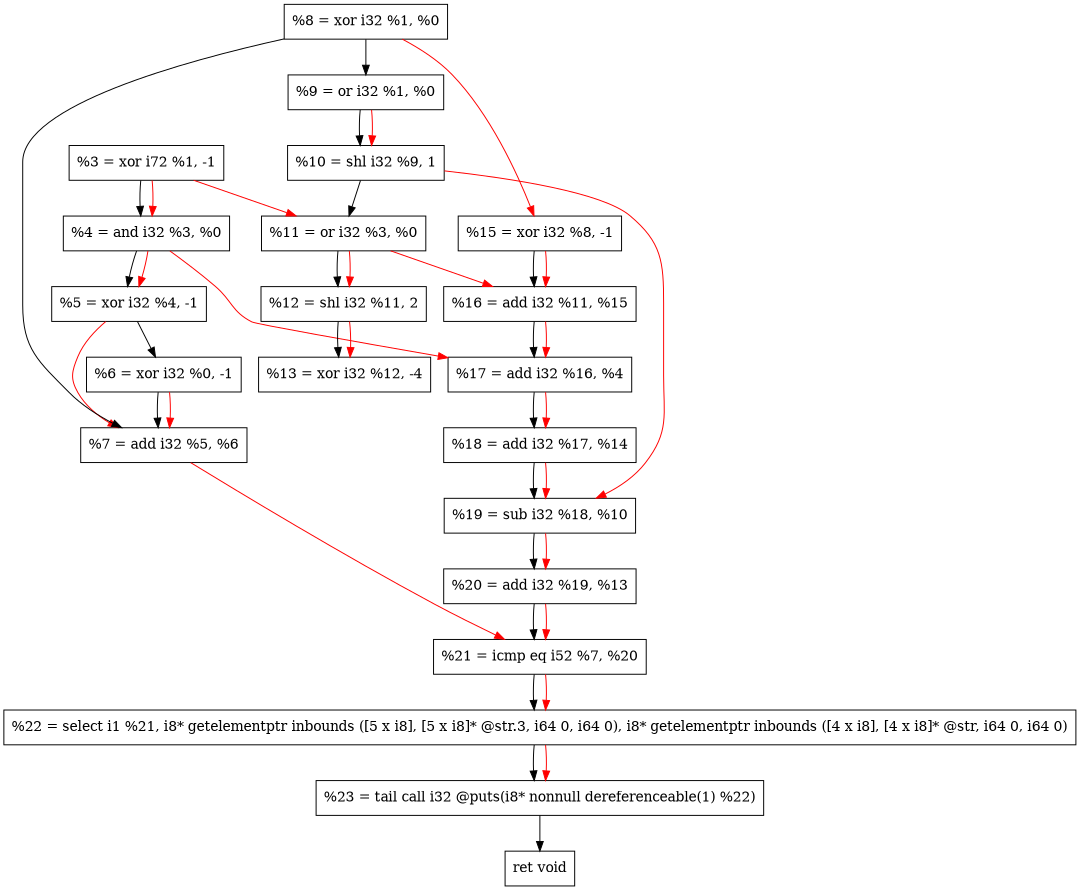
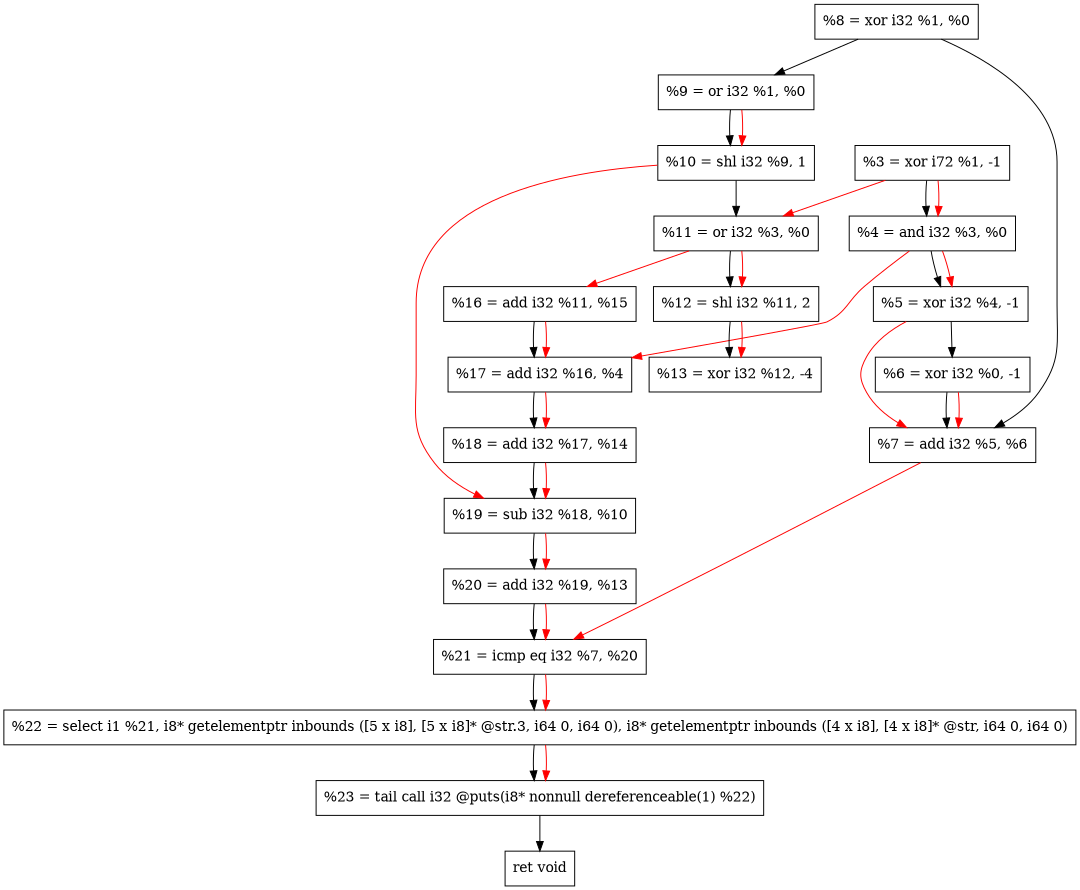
(540, 233) -> none
(540, 657) -> (540, 657)
